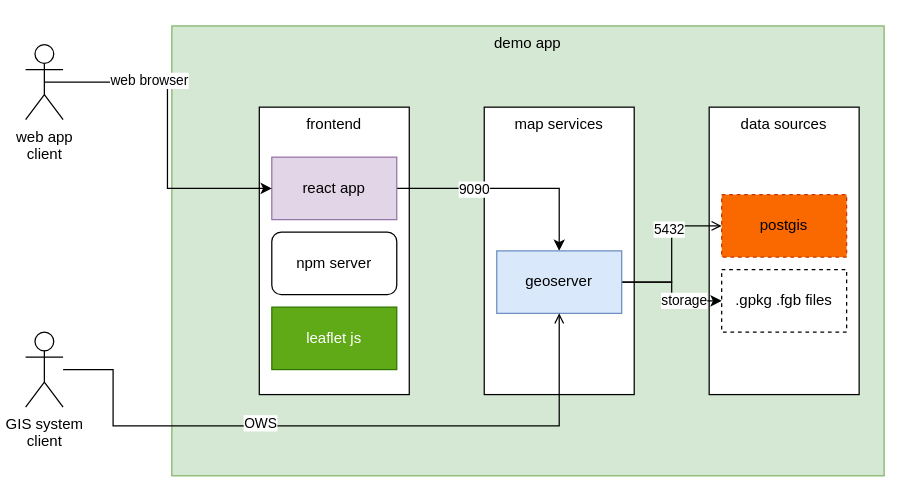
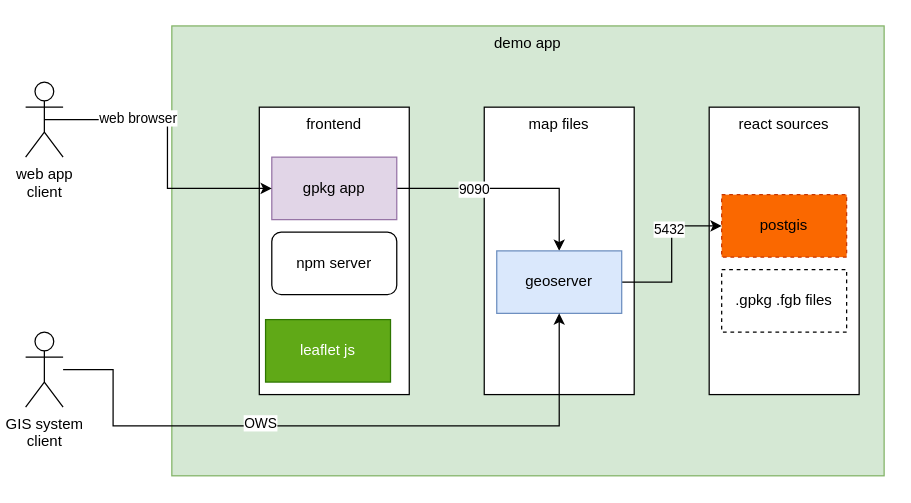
(44, 82) -> (44, 119)
(559, 125) -> (559, 125)
(784, 125) -> (784, 125)
(334, 188) -> (334, 188)
(713, 226) -> (712, 226)
(684, 301) -> none
(559, 320) -> (559, 323)
(334, 338) -> (328, 351)
